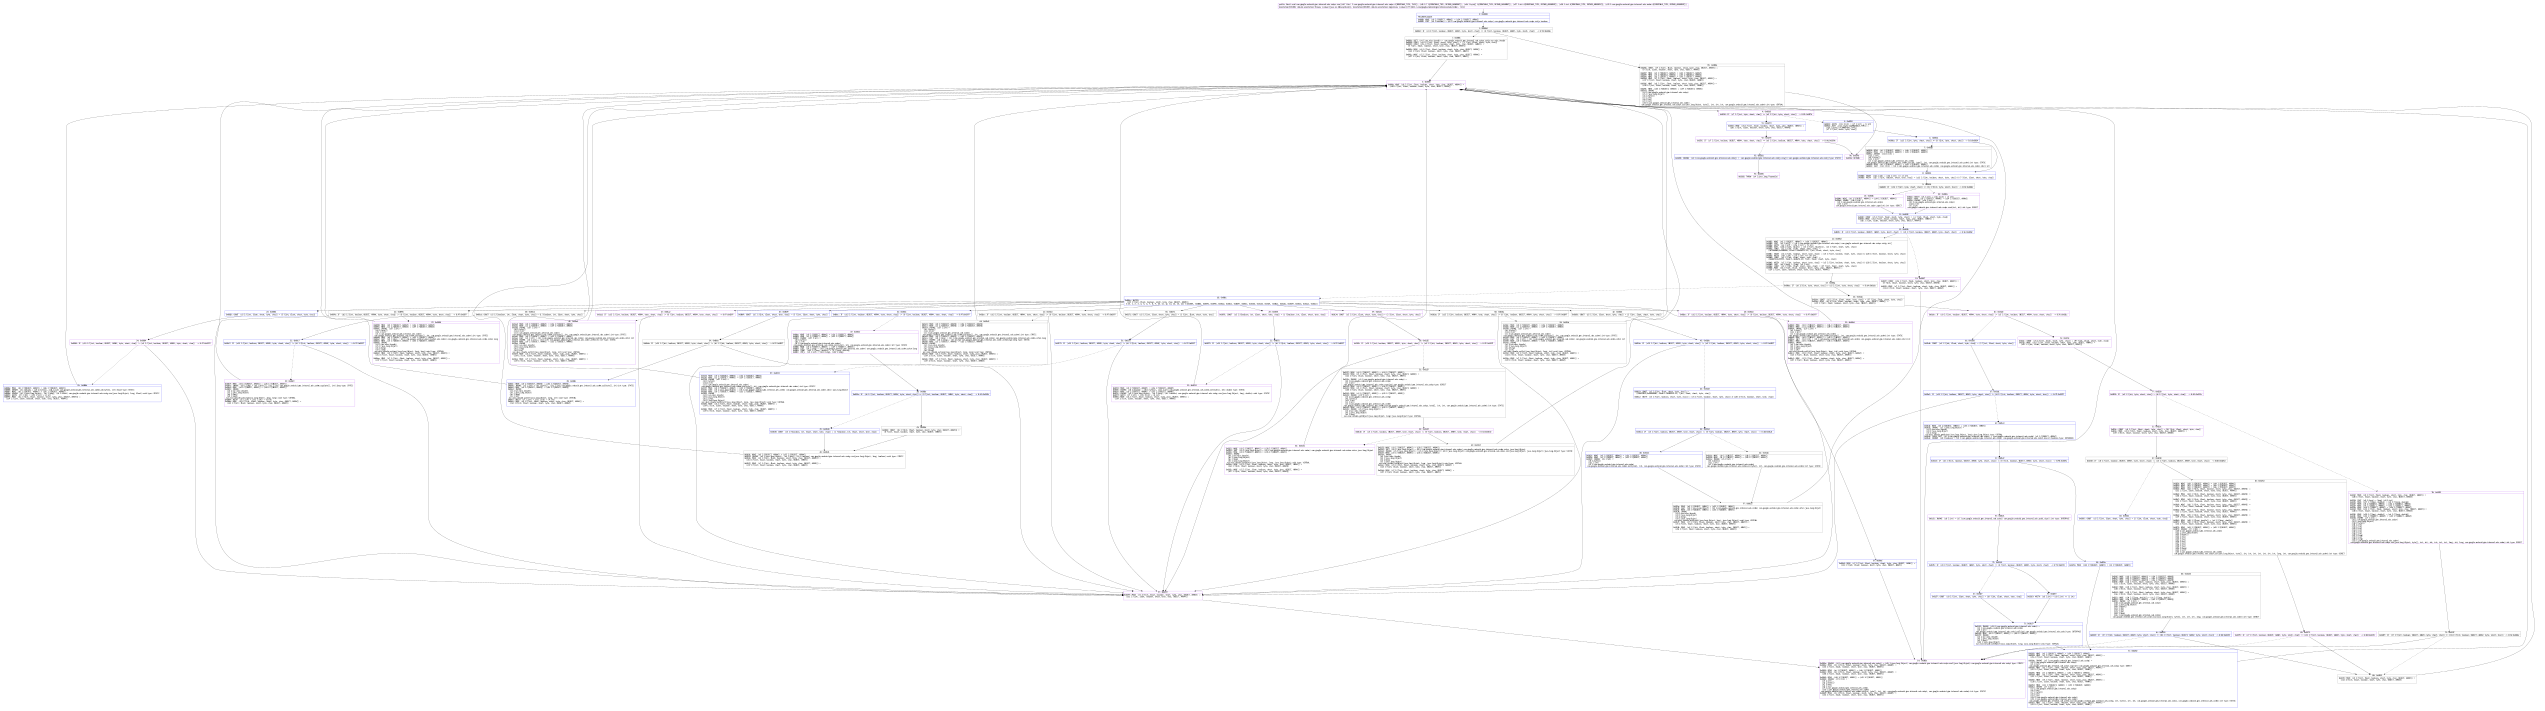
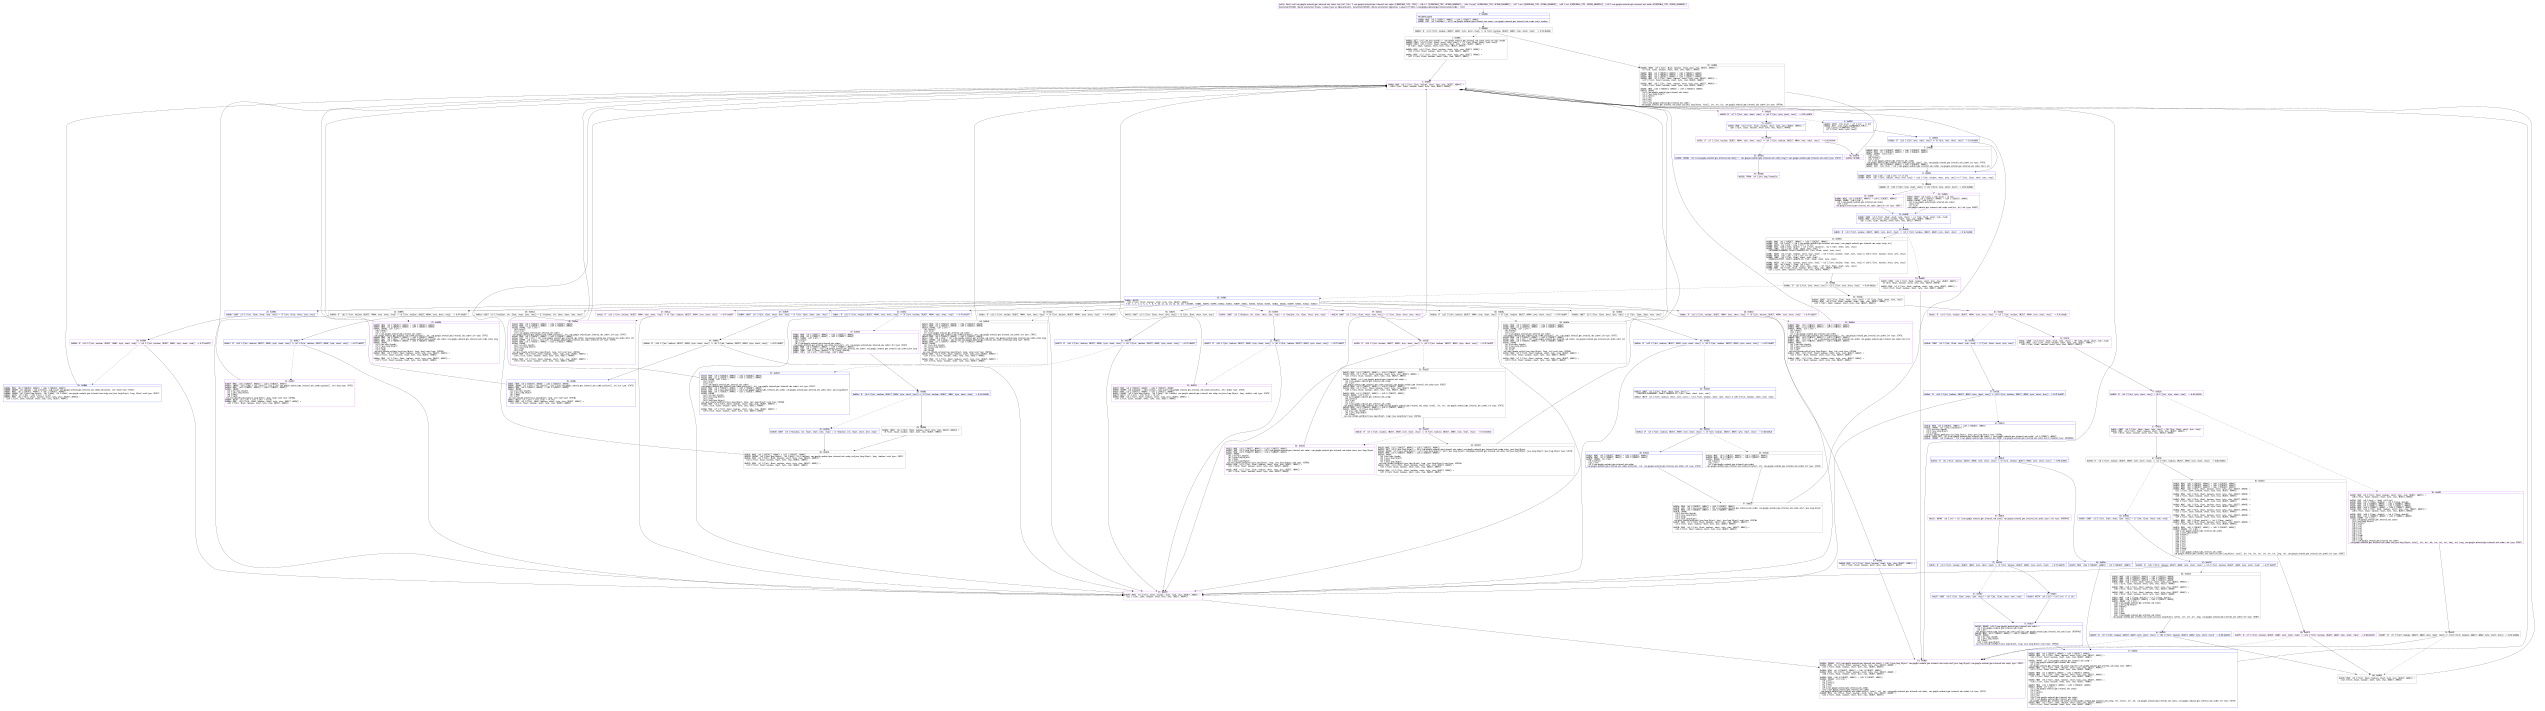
none -> (2206, 564)
